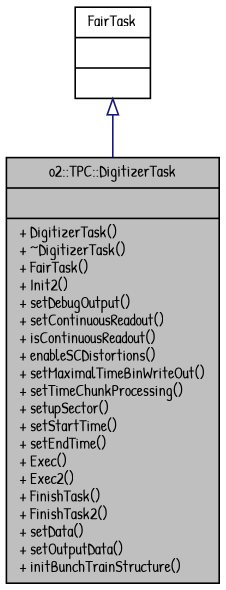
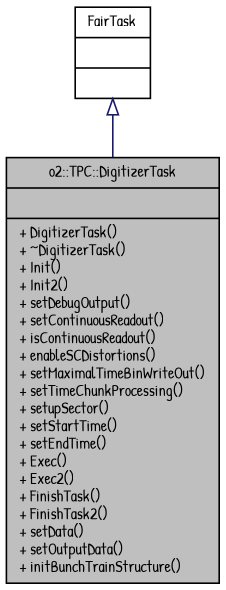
(54, 268) -> (41, 268)
